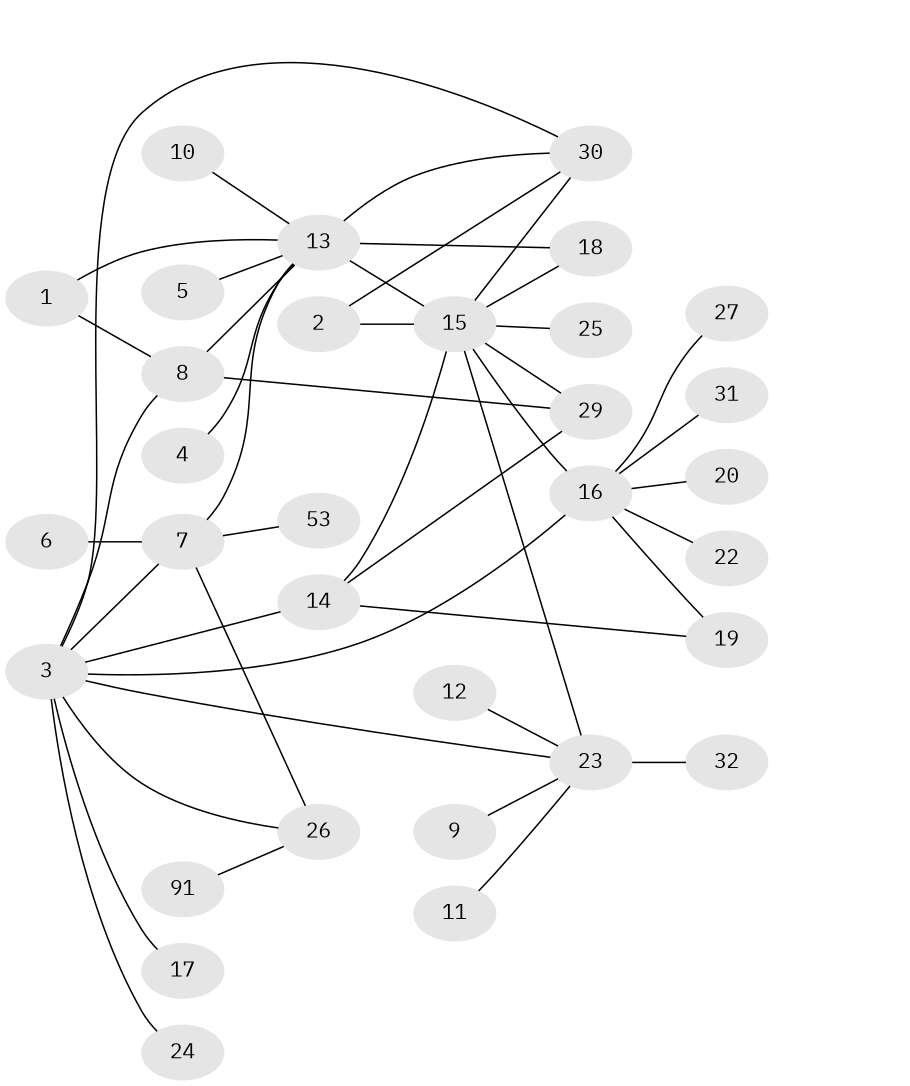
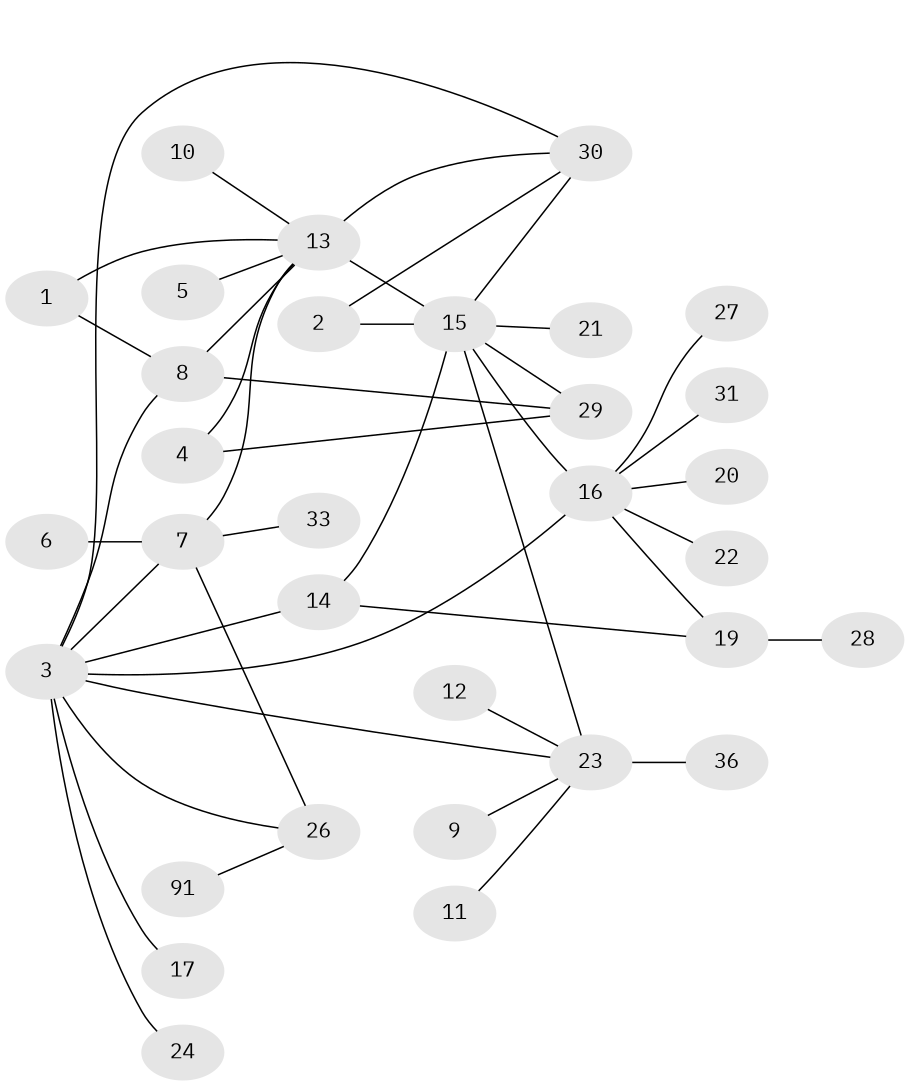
(591, 249) -> none
(591, 330) -> (591, 330)
(455, 507) -> (387, 434)
(319, 521) -> (319, 521)
none -> (863, 640)
(727, 762) -> (727, 762)
